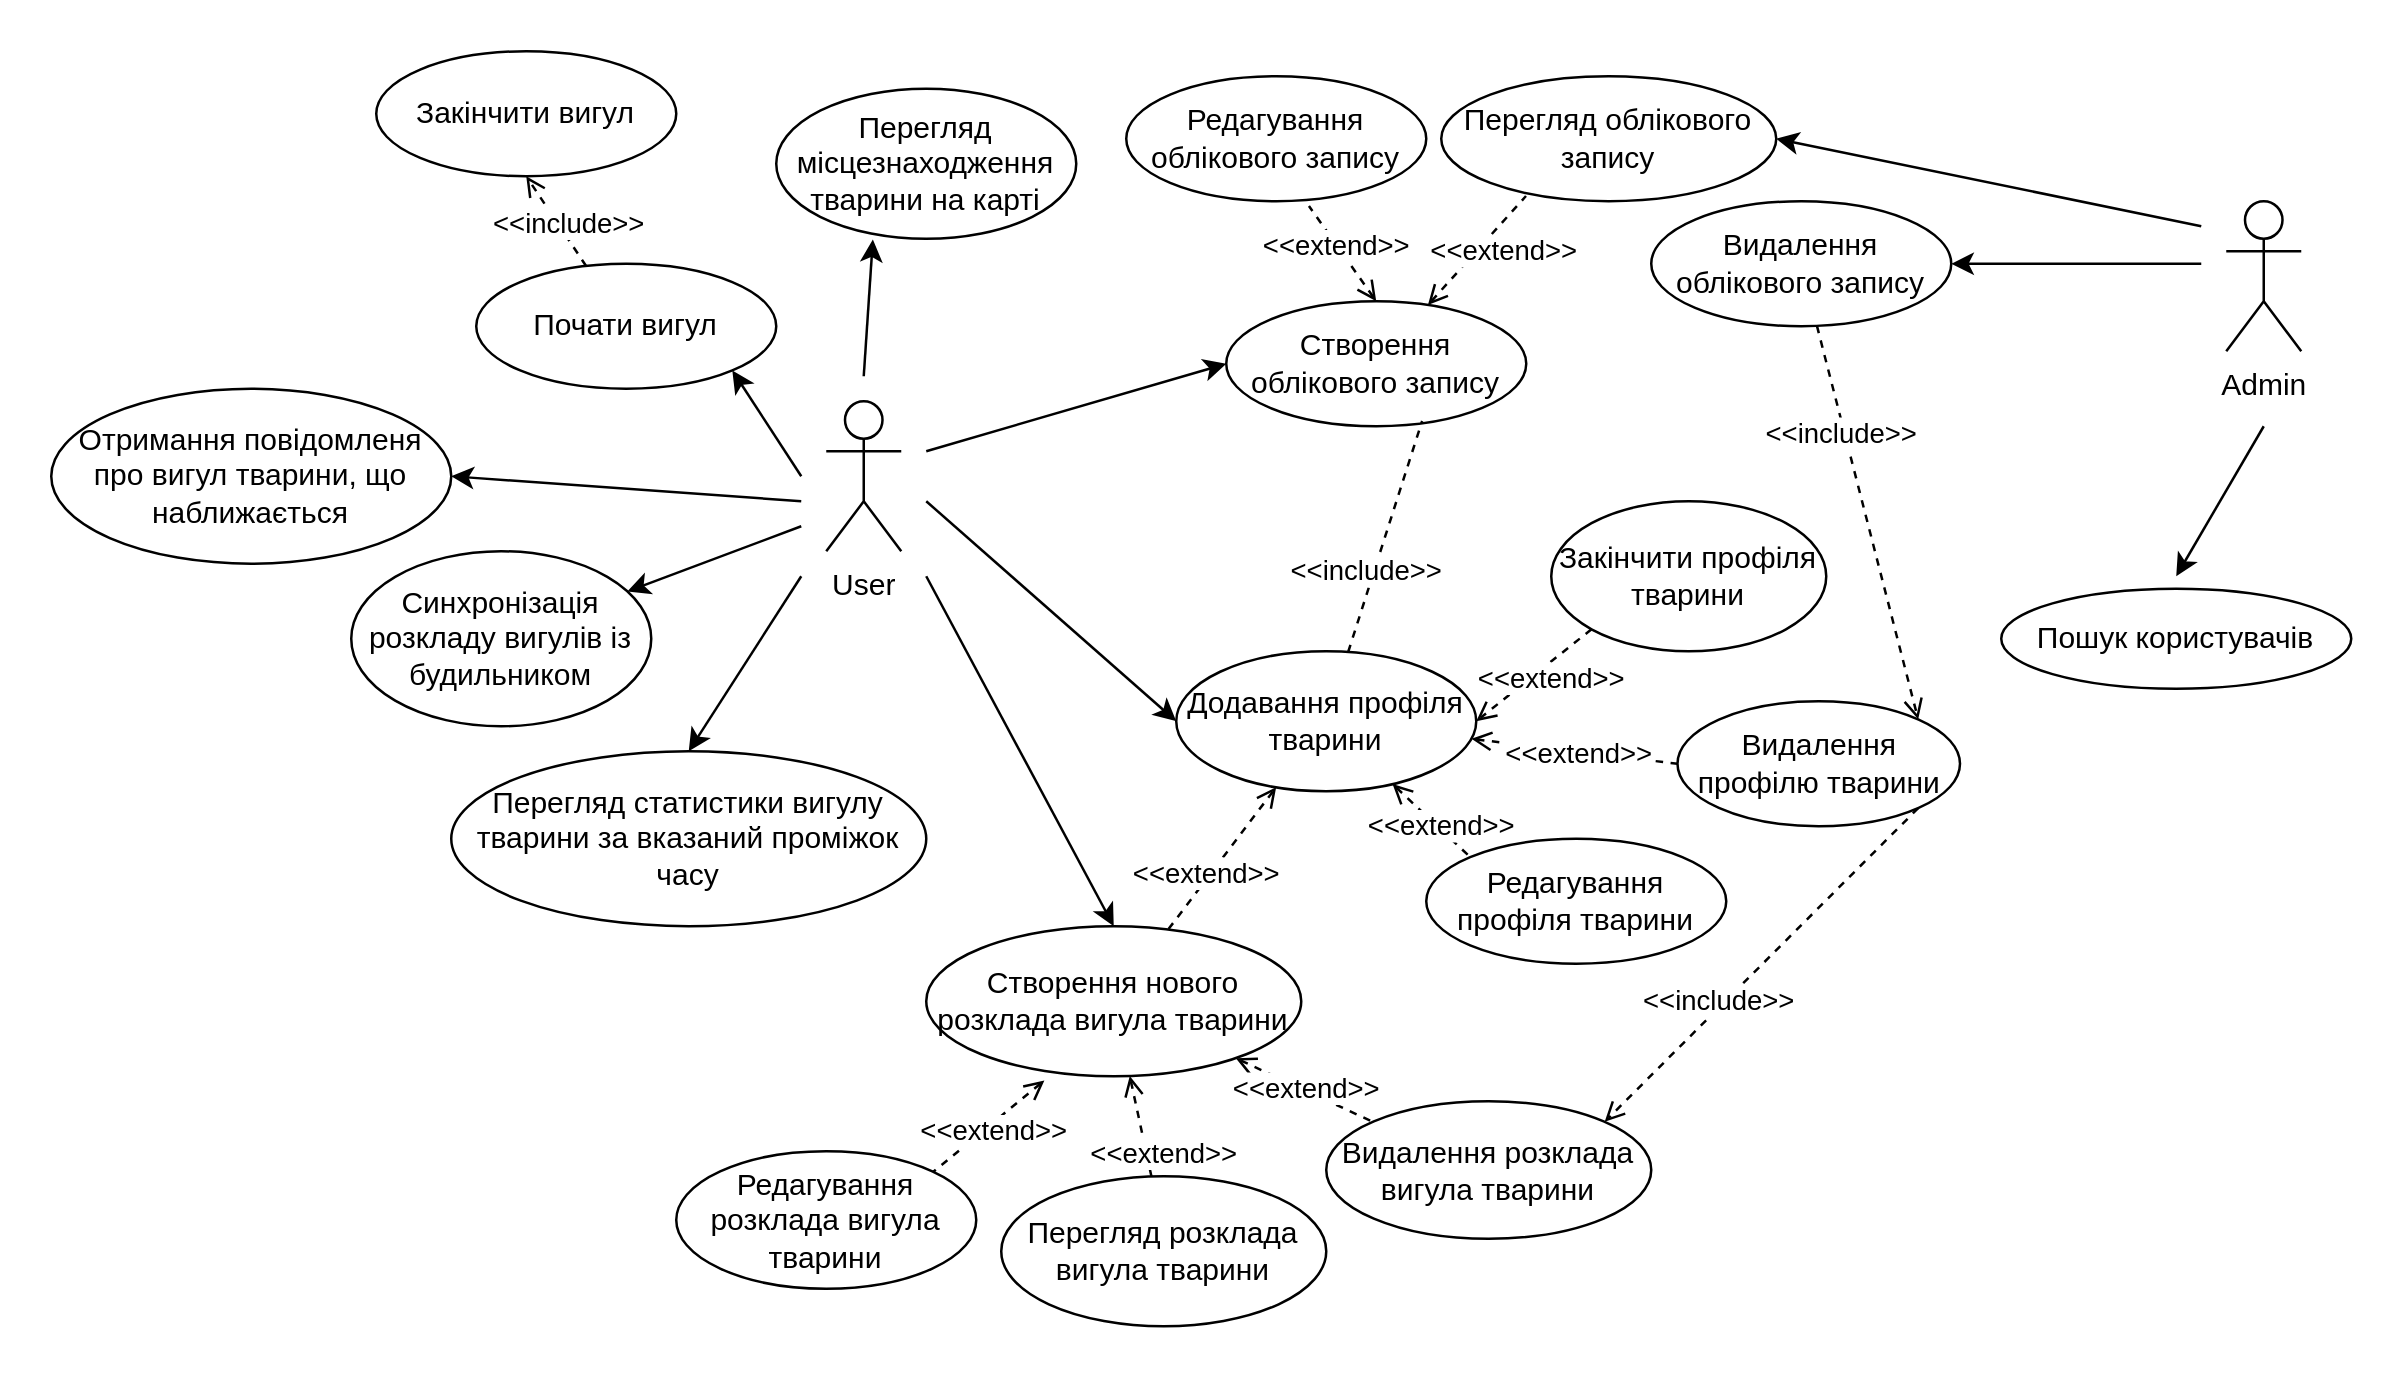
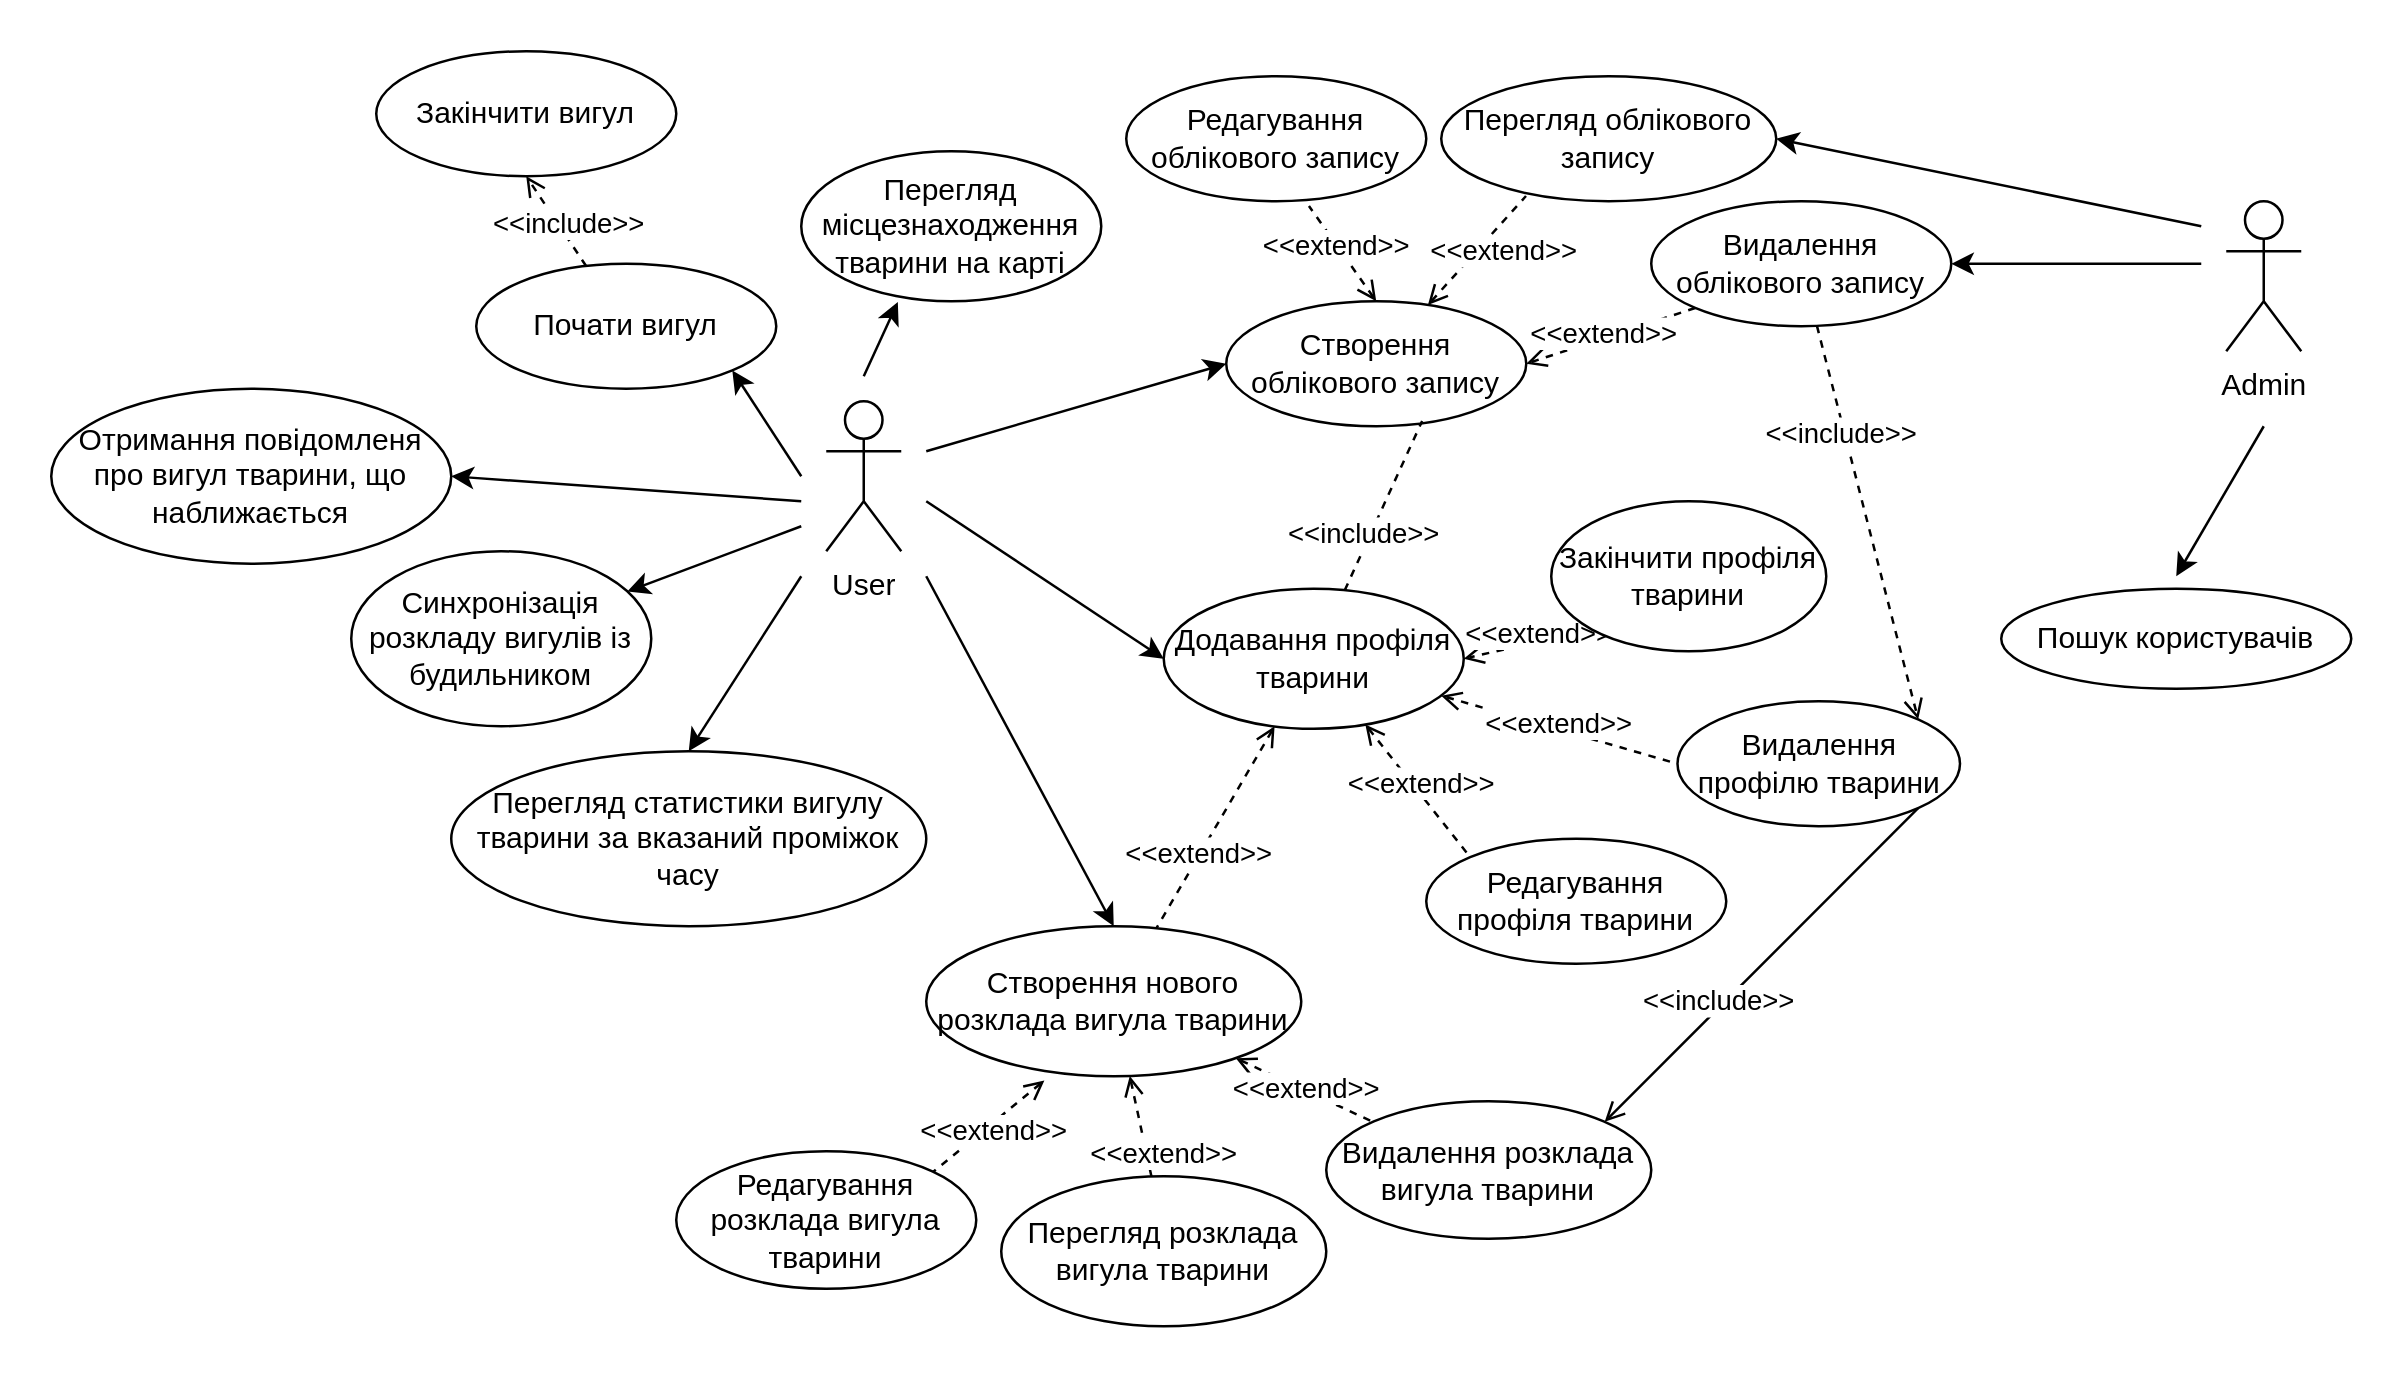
(926, 164) -> (951, 226)
none -> (1615, 334)
(1326, 721) -> (1314, 659)
(1828, 899) -> (1828, 899)
